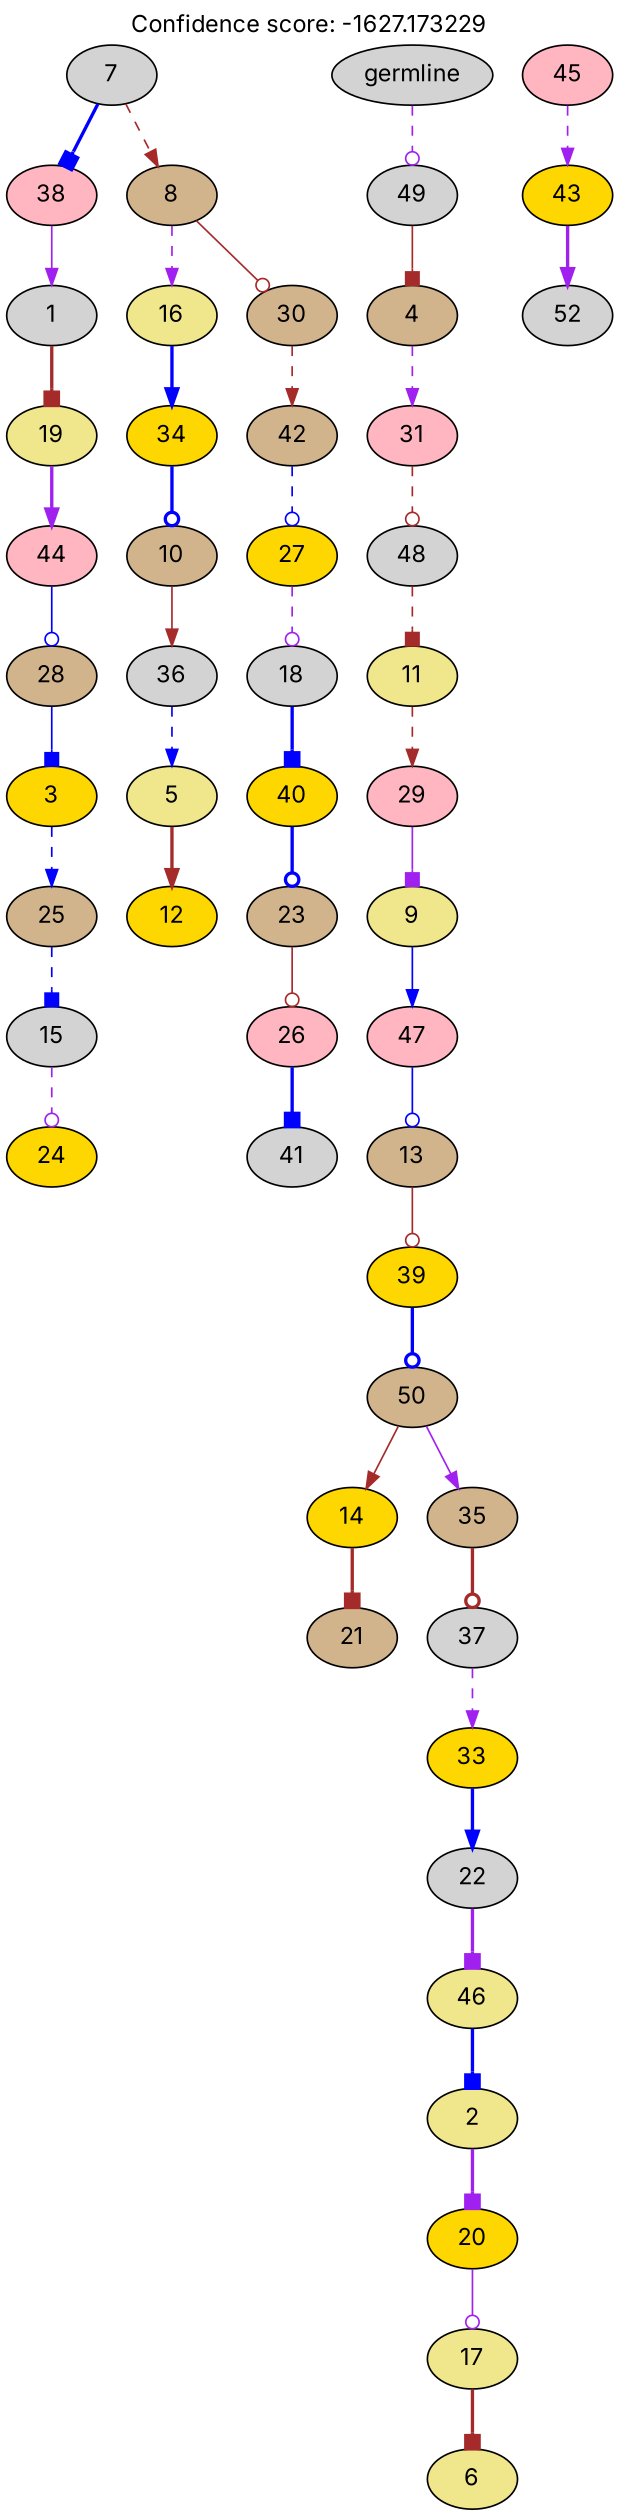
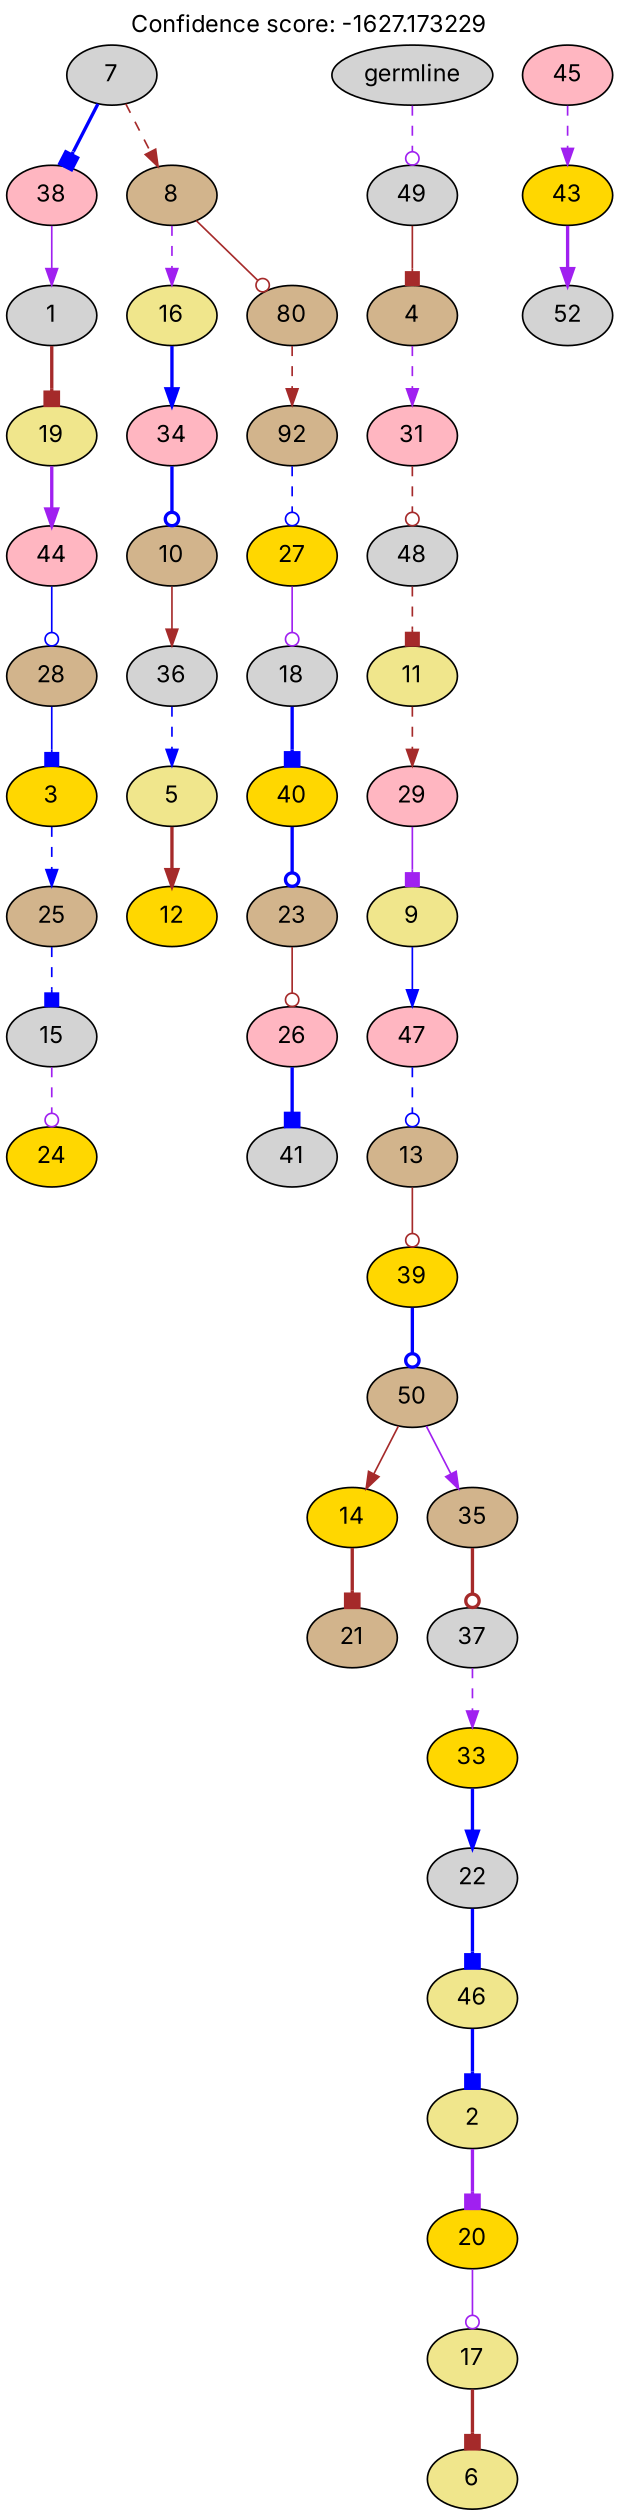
(292, 316) -> (292, 316)
(172, 436) -> (172, 436)
(292, 436) -> (292, 436)
(292, 610) -> (292, 610)
(412, 1090) -> (412, 1090)
(472, 1930) -> (472, 1930)
